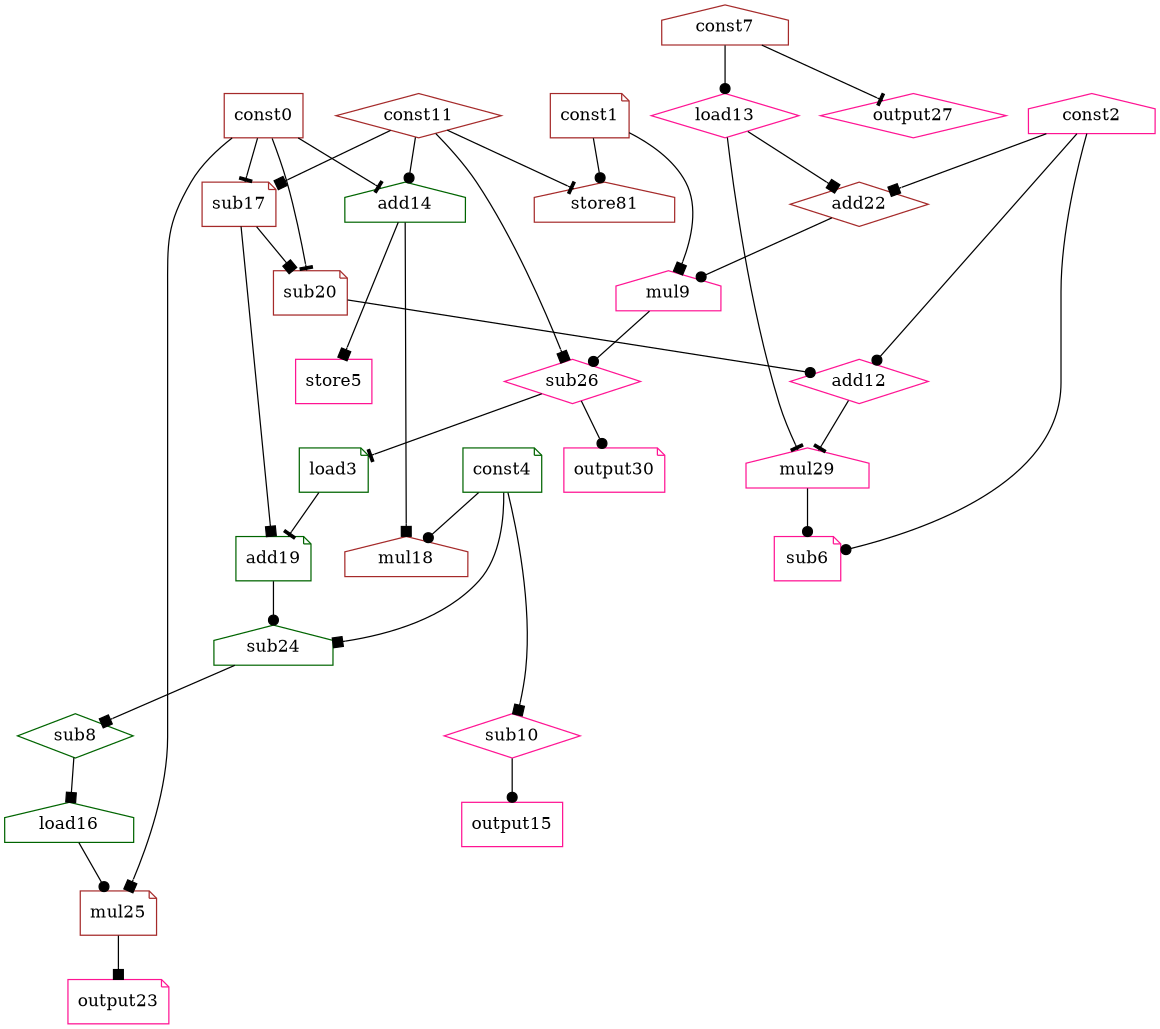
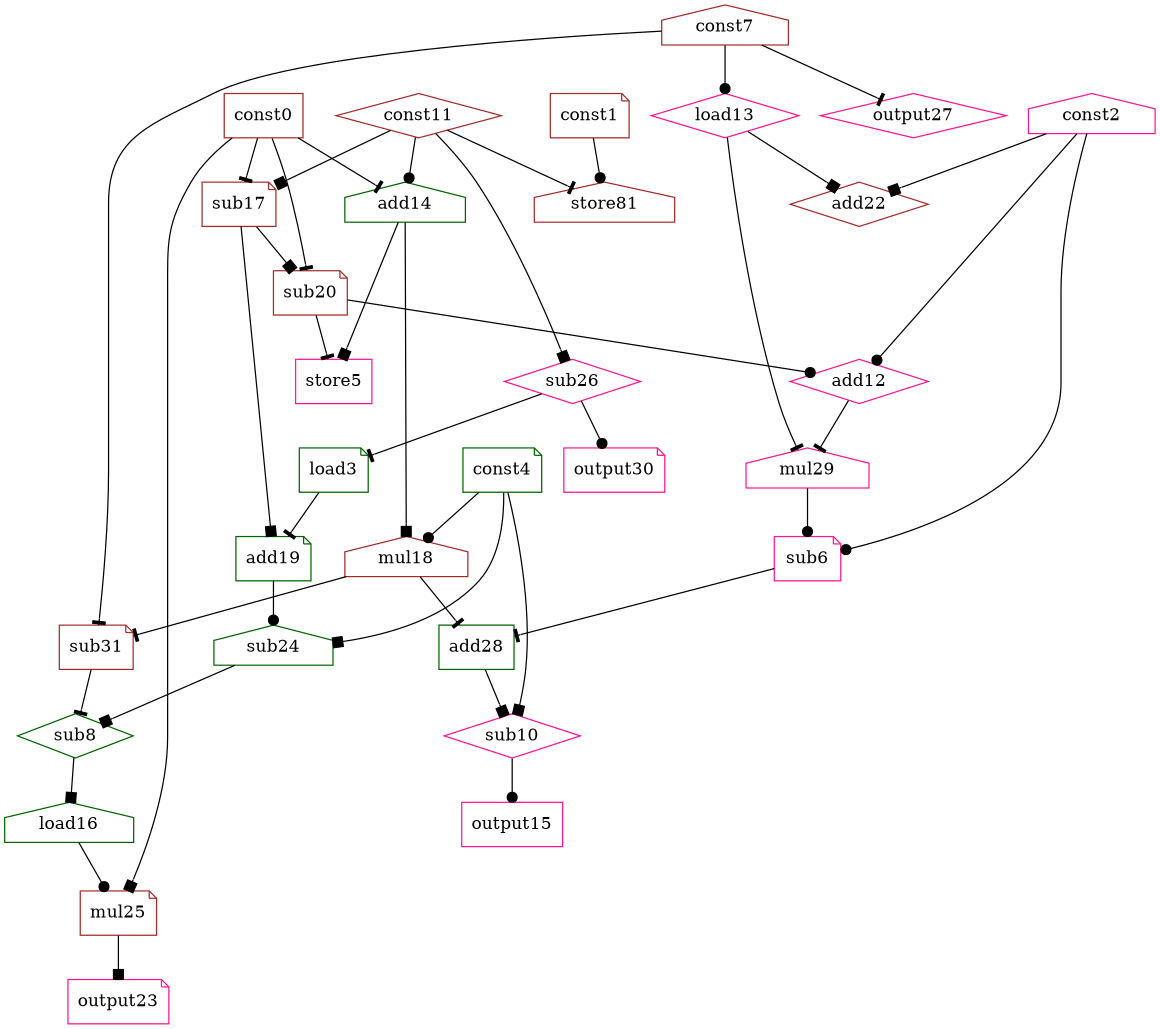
(668, 293) -> none
none -> (321, 334)
none -> (96, 647)
none -> (476, 647)
